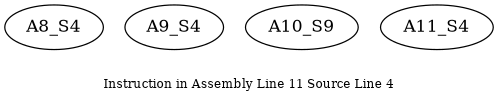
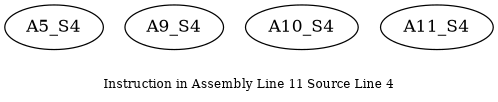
(54, 27) -> (54, 27)
(302, 27) -> (302, 27)
